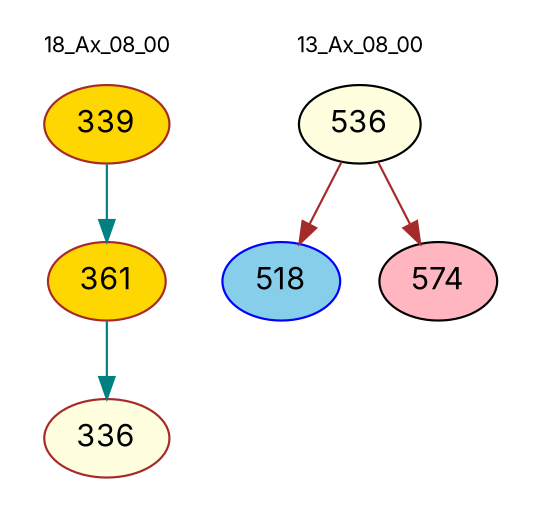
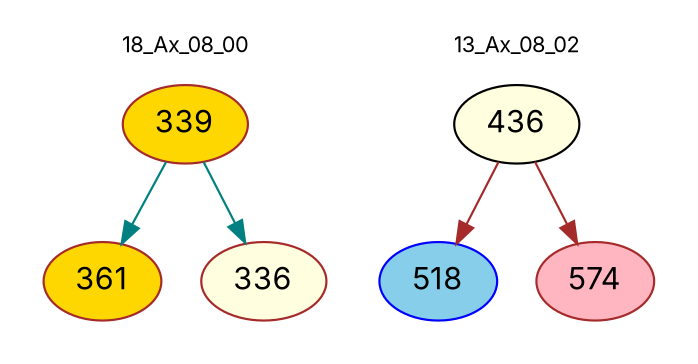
(360, 47) -> (517, 47)
(360, 124) -> (517, 124)
(438, 281) -> (595, 281)
(107, 349) -> (219, 193)
